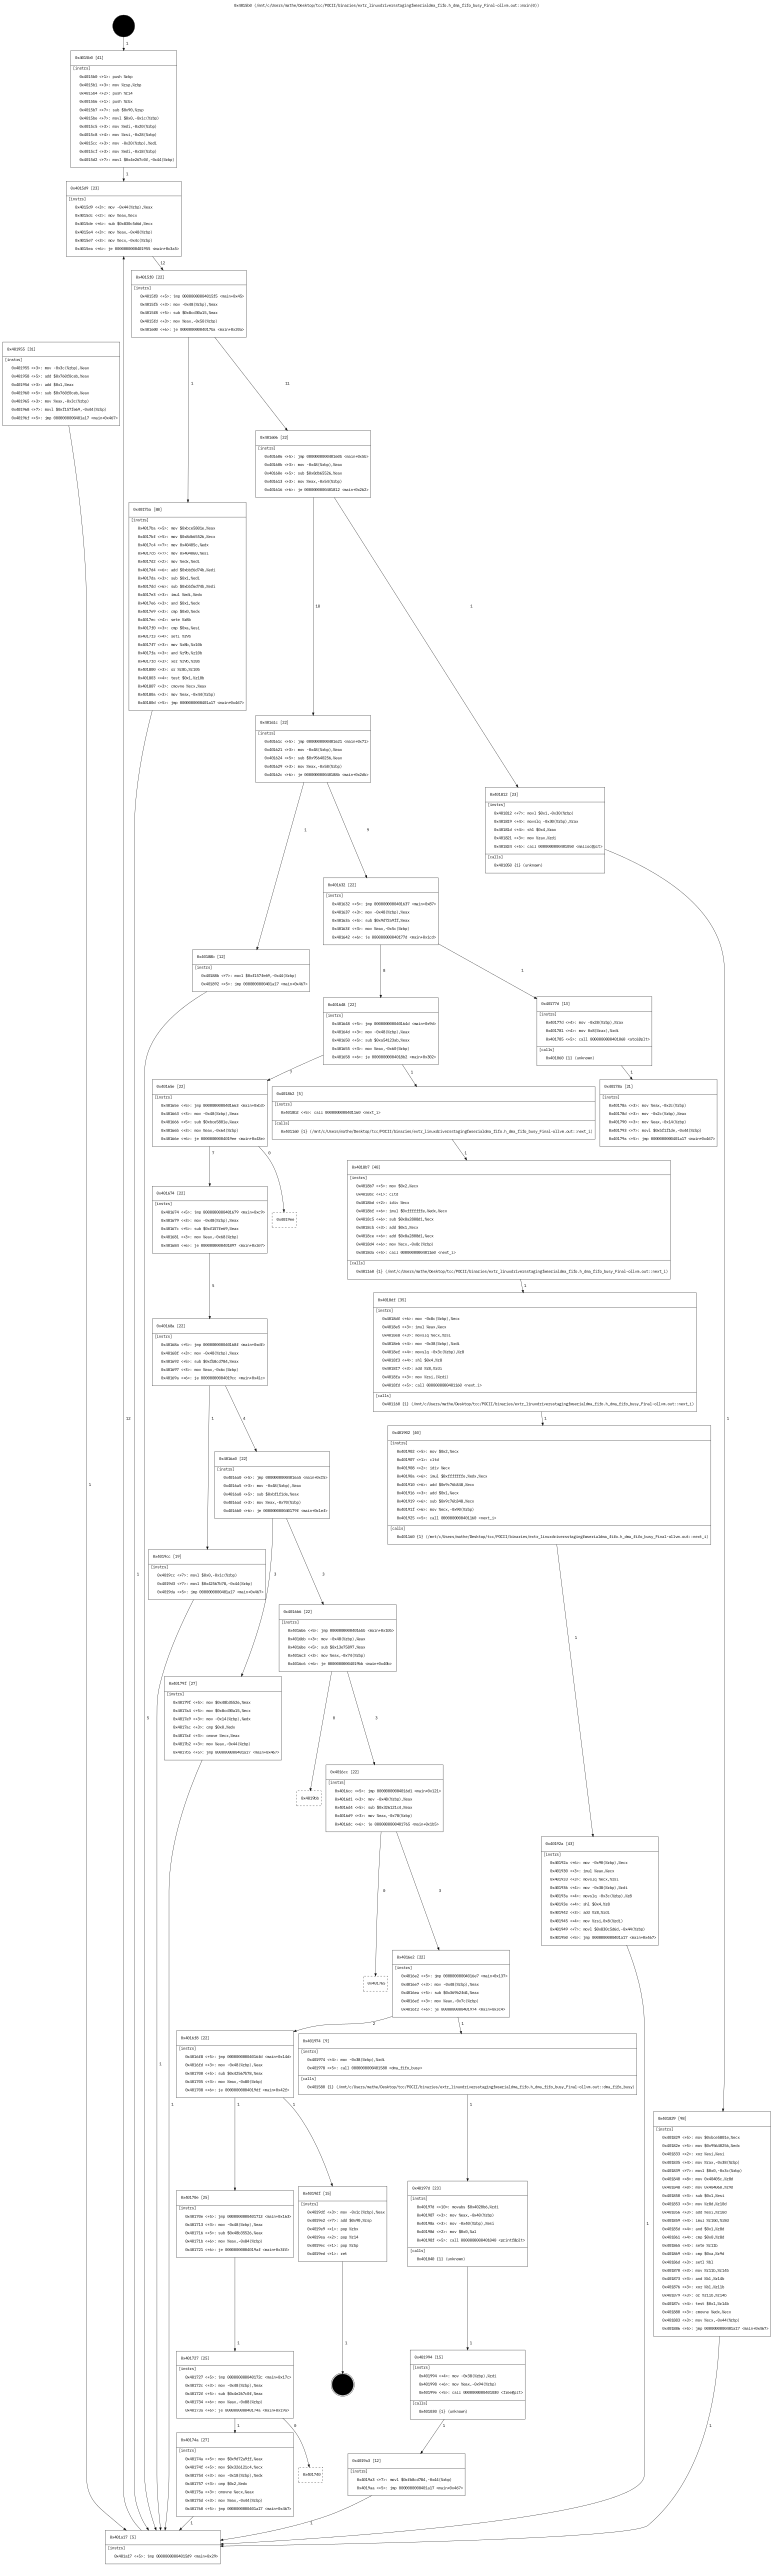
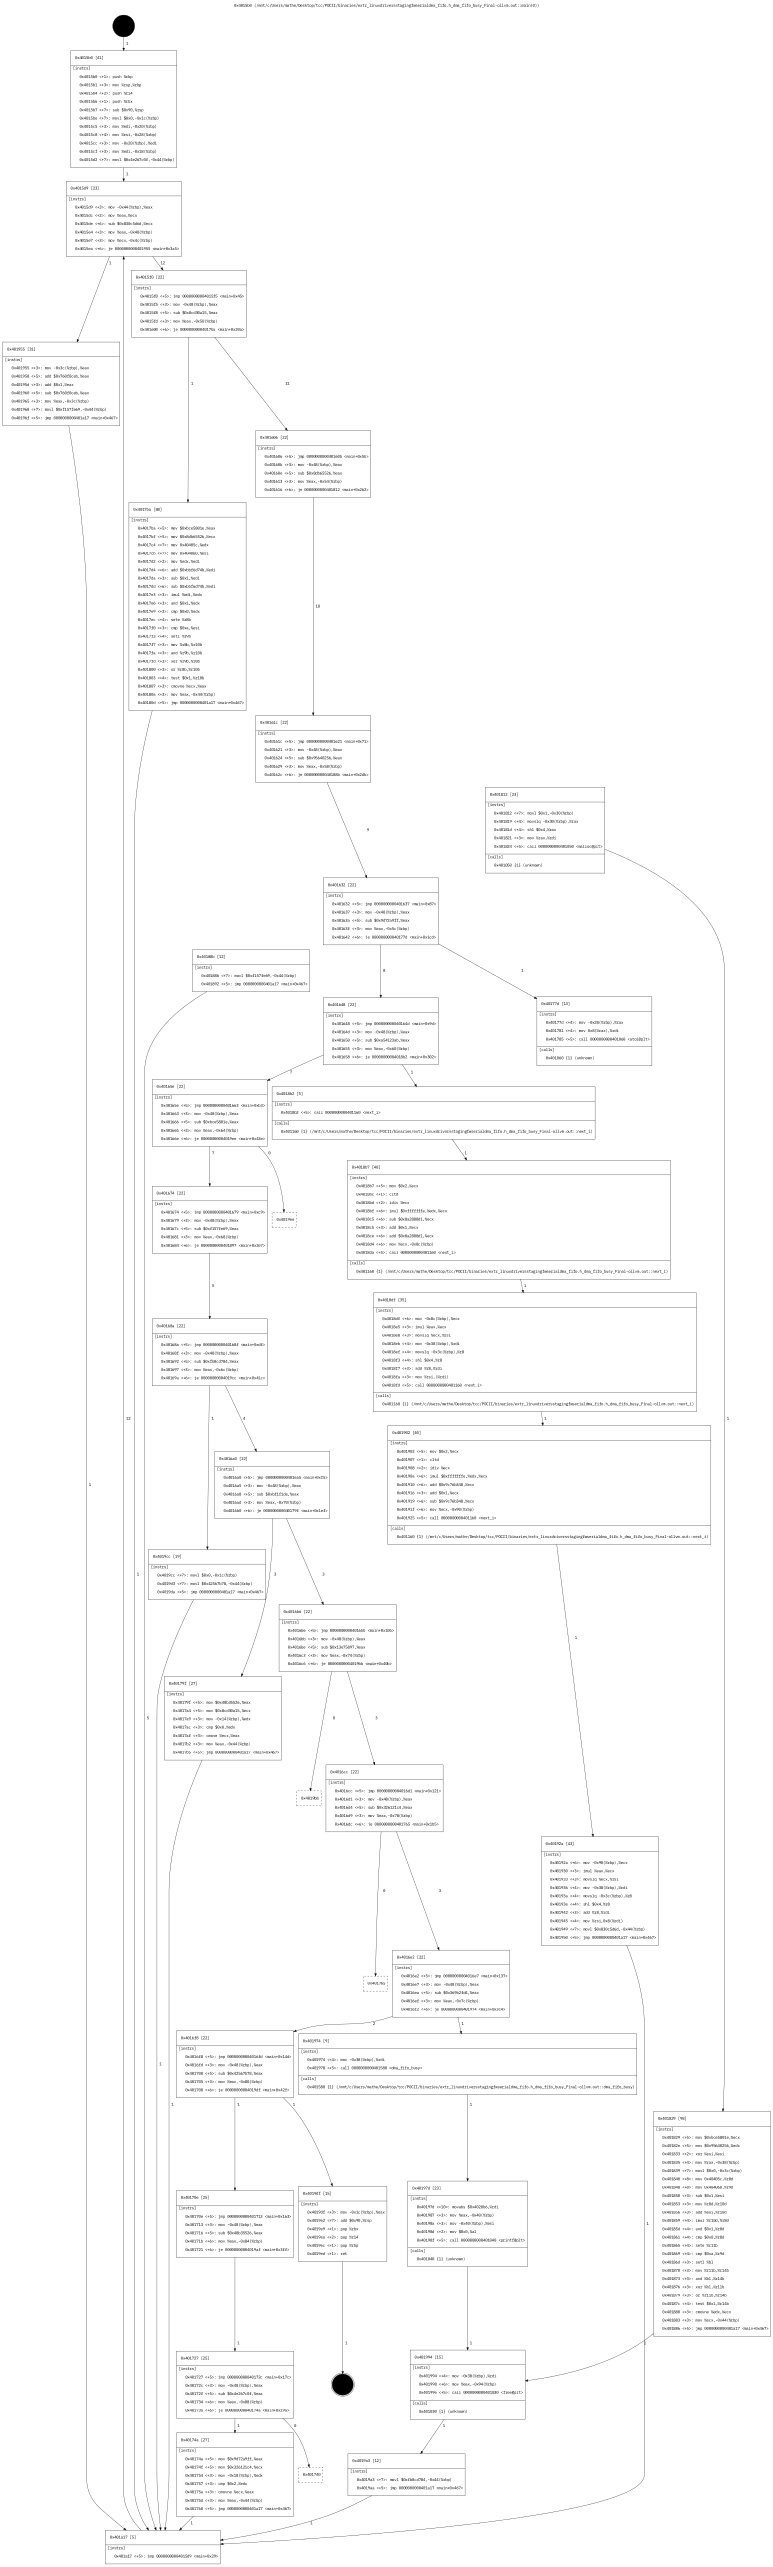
none -> (94, 298)
(425, 641) -> none
(281, 865) -> none
(658, 1113) -> none
(540, 2537) -> (594, 2365)
